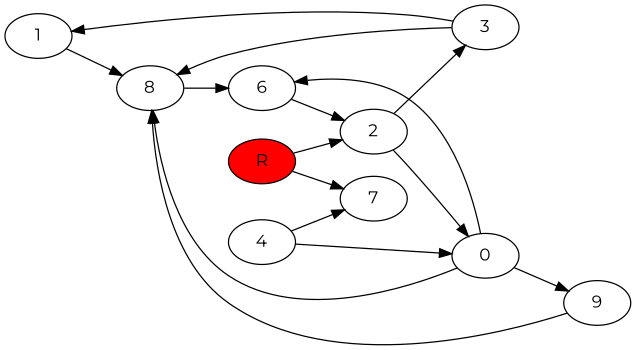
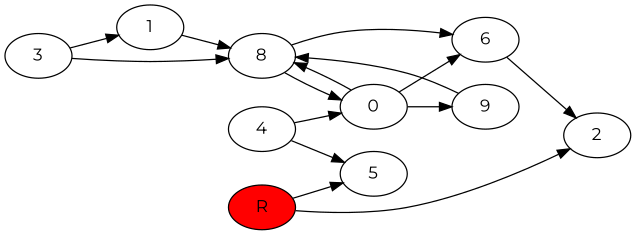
(425, 84) -> none
(427, 188) -> (307, 85)
(374, 199) -> (374, 174)
